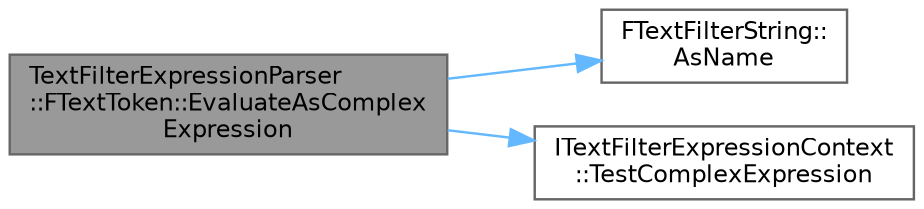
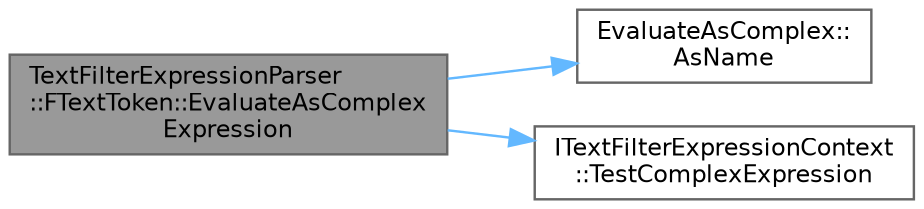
(724, 46) -> (724, 46)
